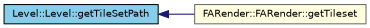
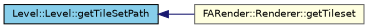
(280, 14) -> (279, 14)
